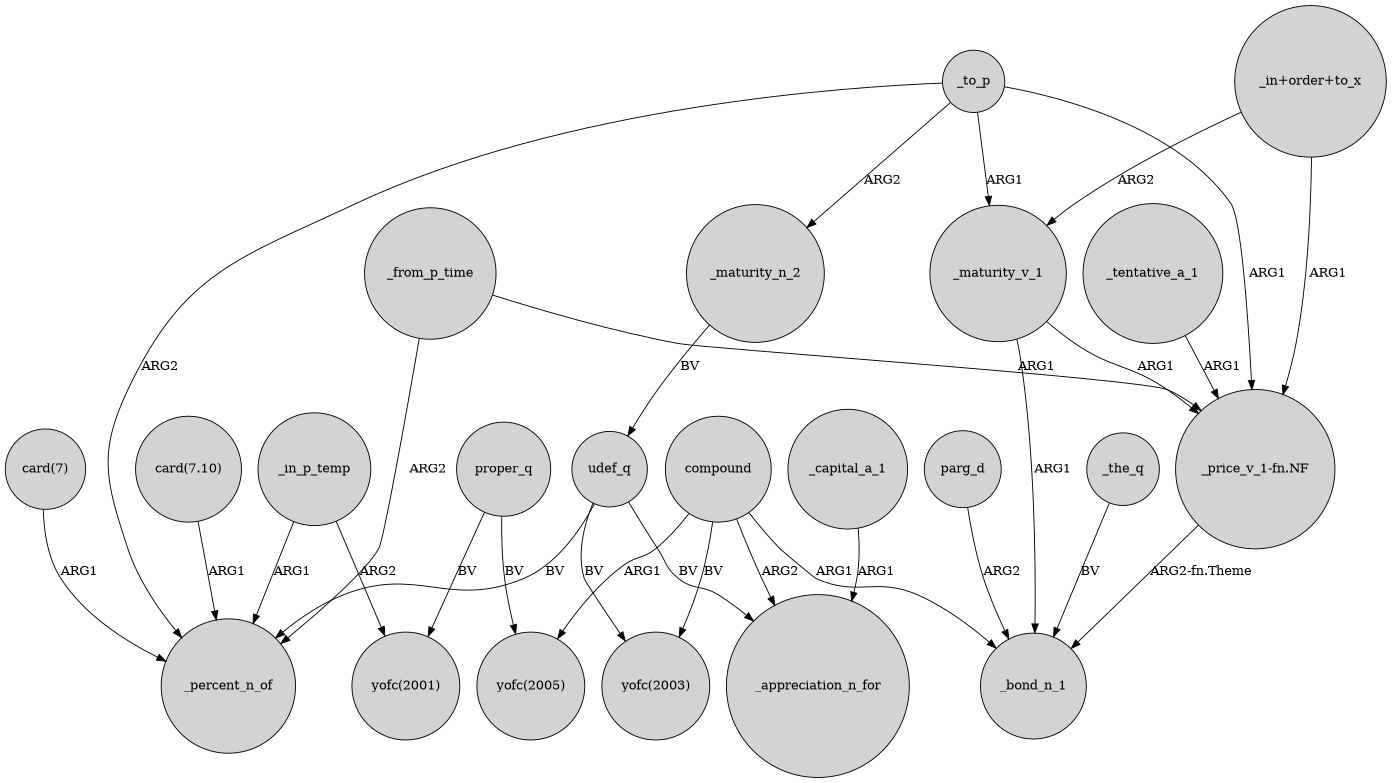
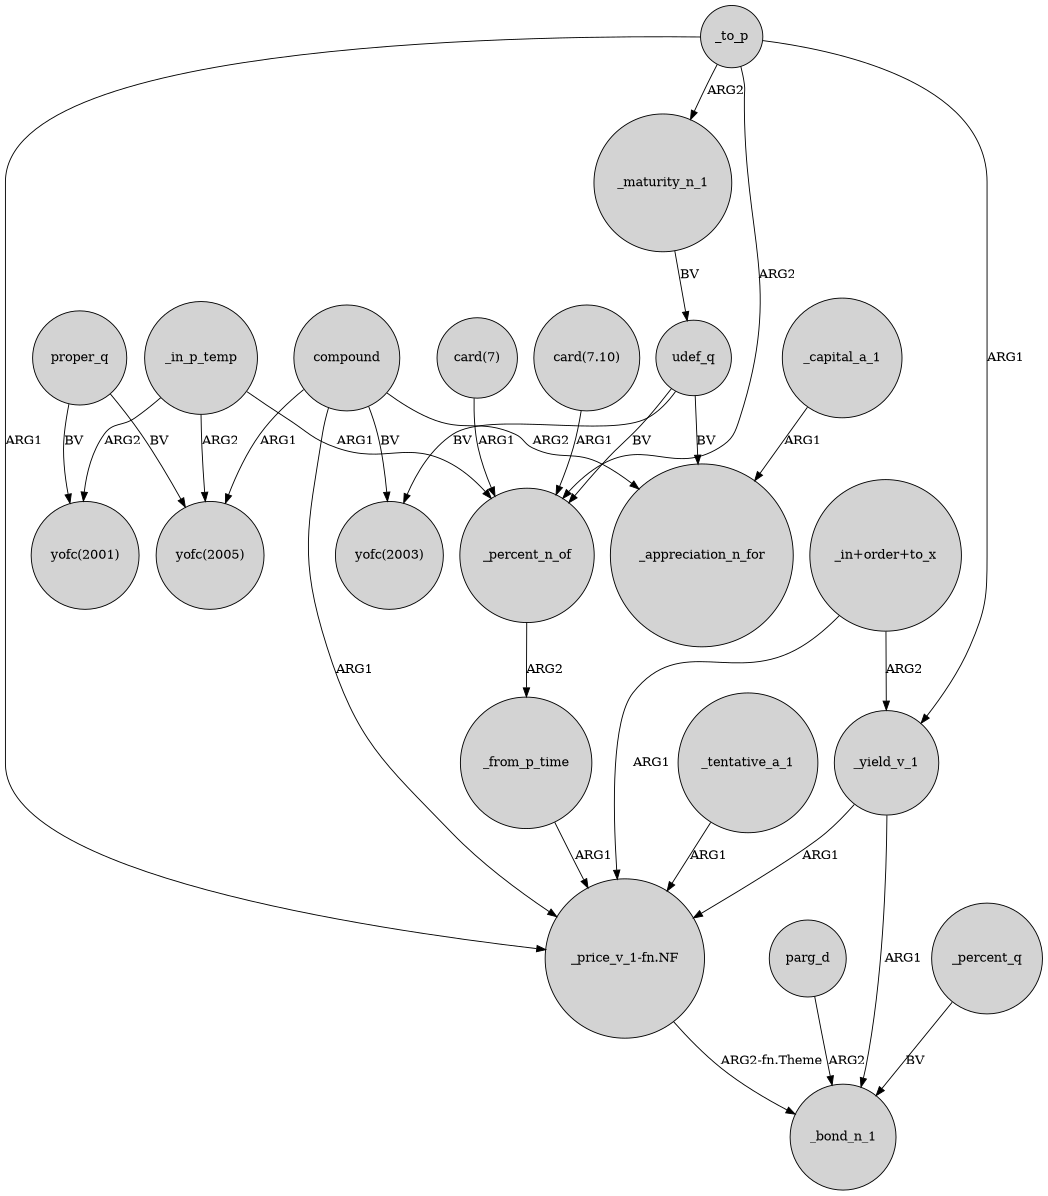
(755, 274) -> (663, 183)
(998, 274) -> (887, 763)
none -> (202, 453)
(1123, 469) -> (987, 959)
(389, 507) -> (527, 655)
(863, 587) -> (346, 698)
